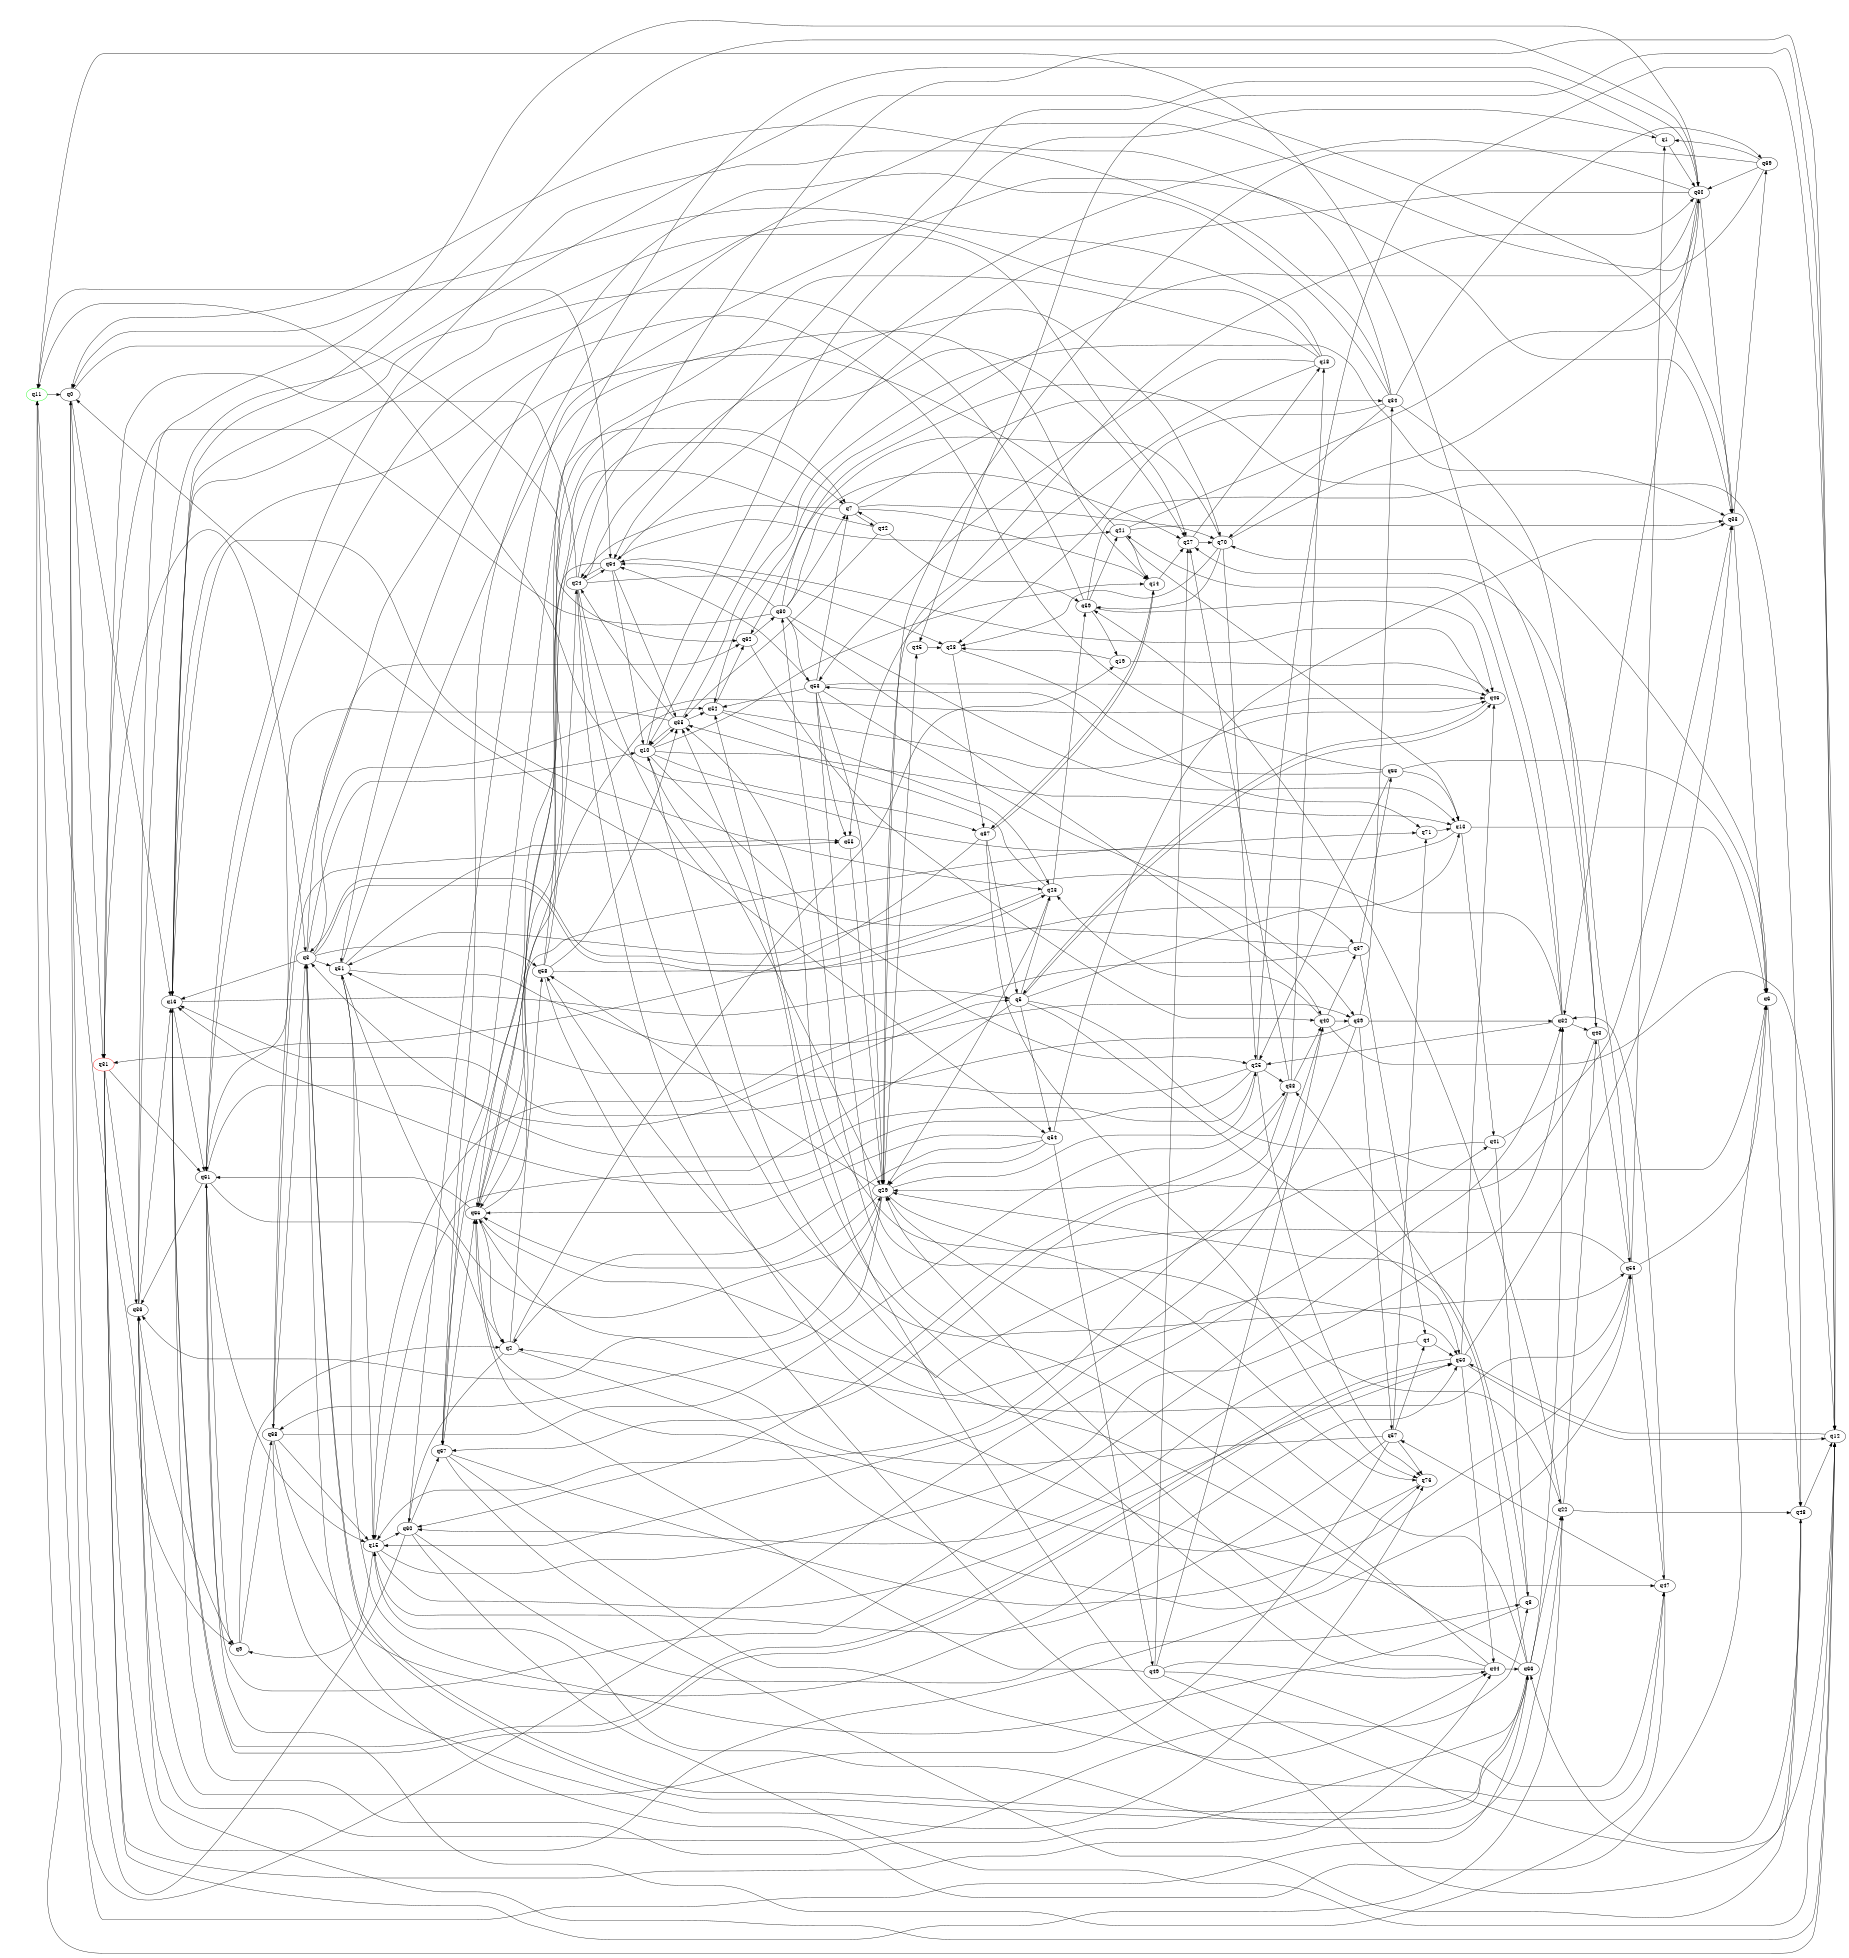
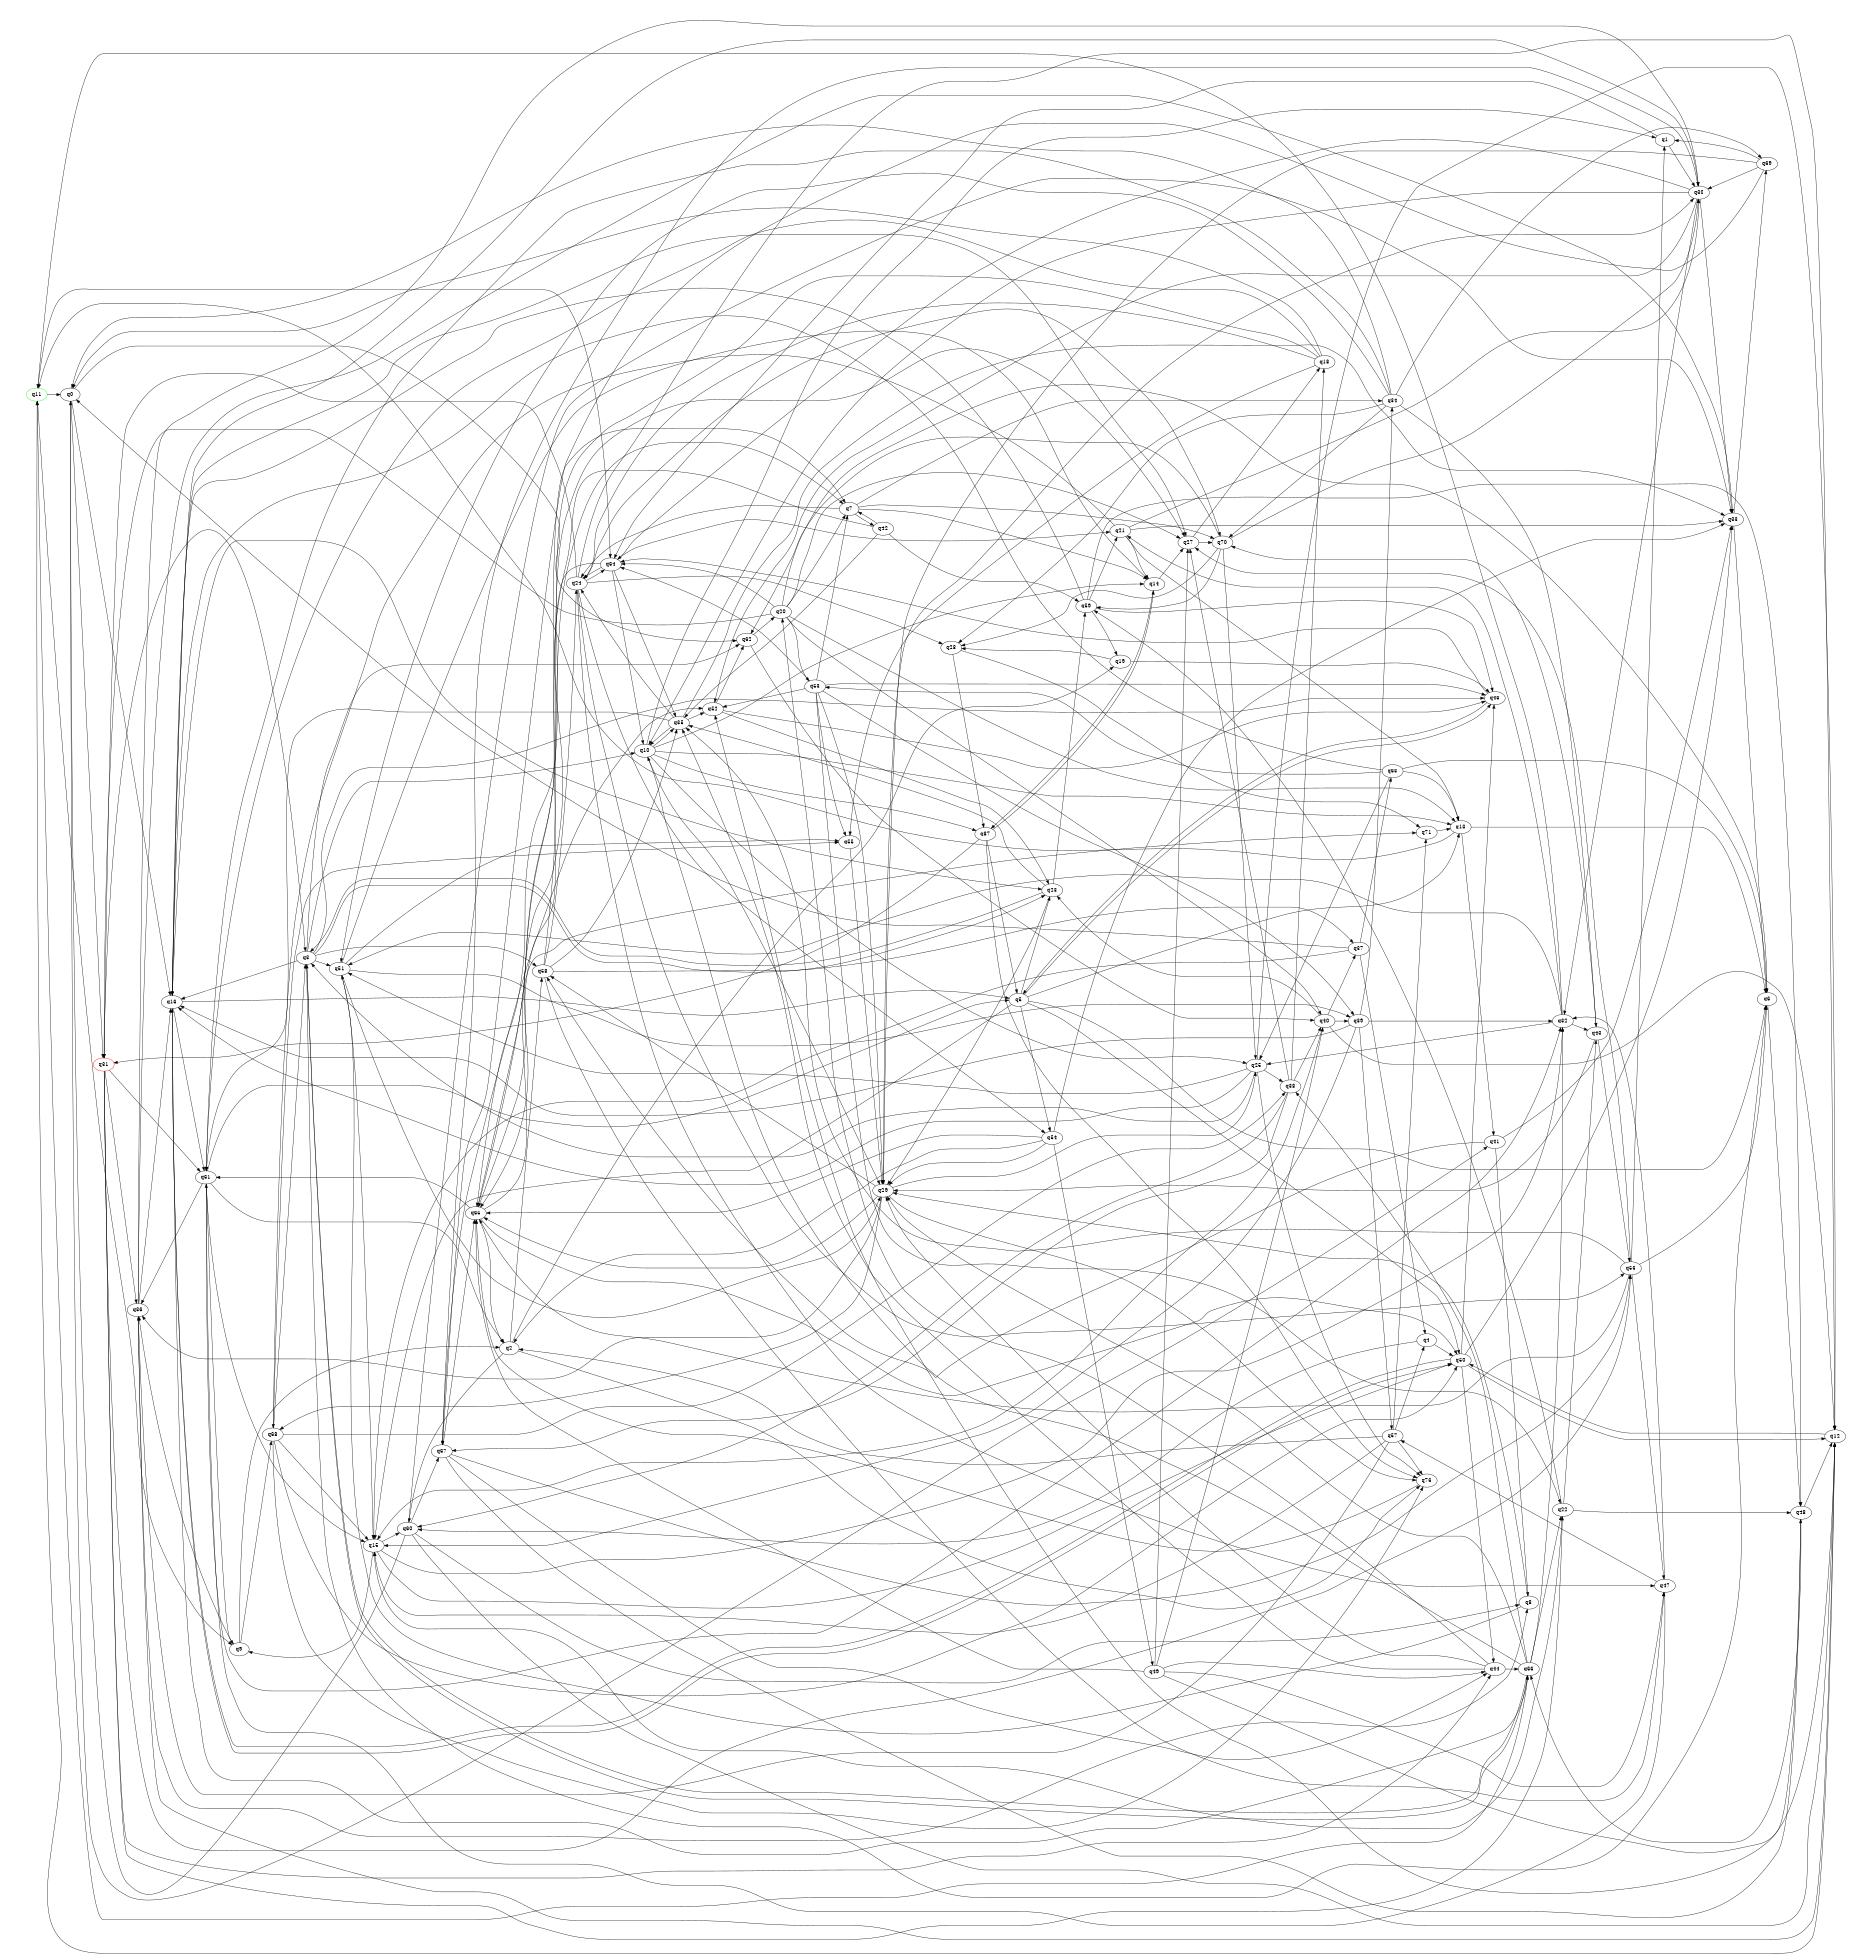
(1042, 470) -> (892, 314)
(781, 612) -> (781, 612)
(917, 648) -> none
